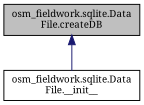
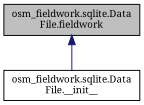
(72, 20) -> (72, 20)
